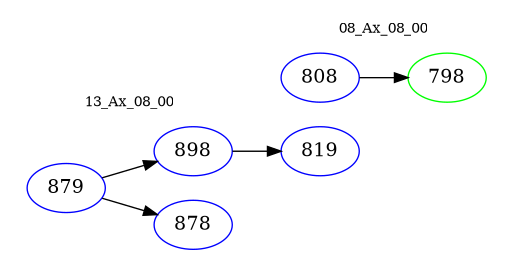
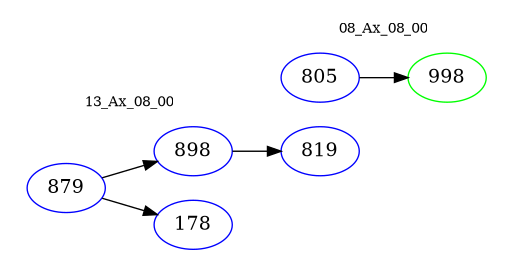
(320, 78) -> (320, 78)
(447, 78) -> (447, 78)
(193, 225) -> (193, 225)
